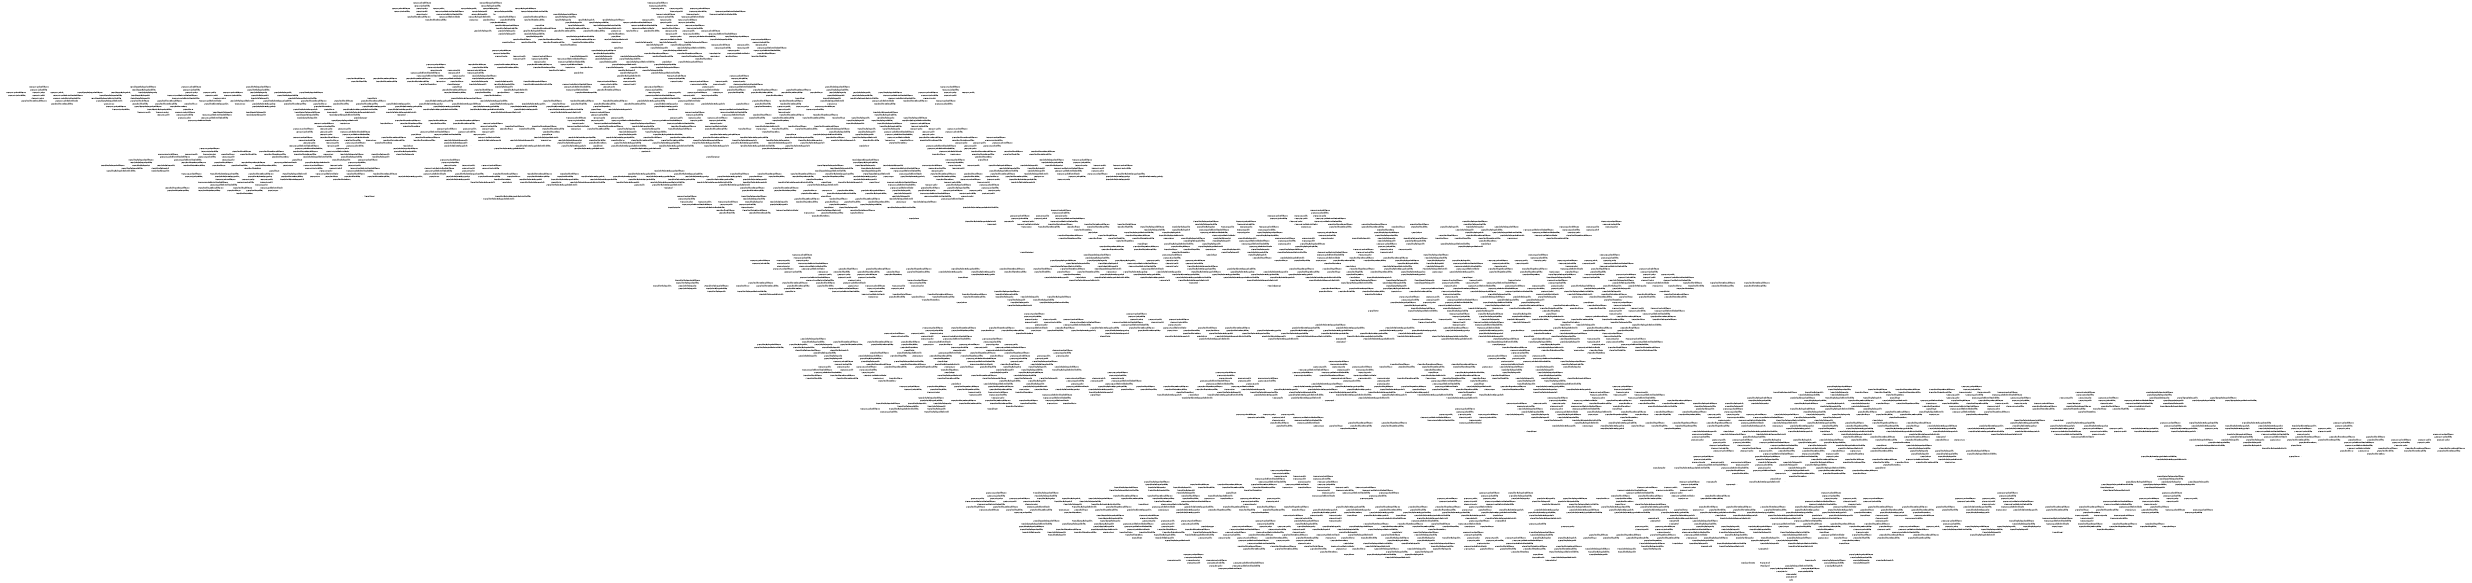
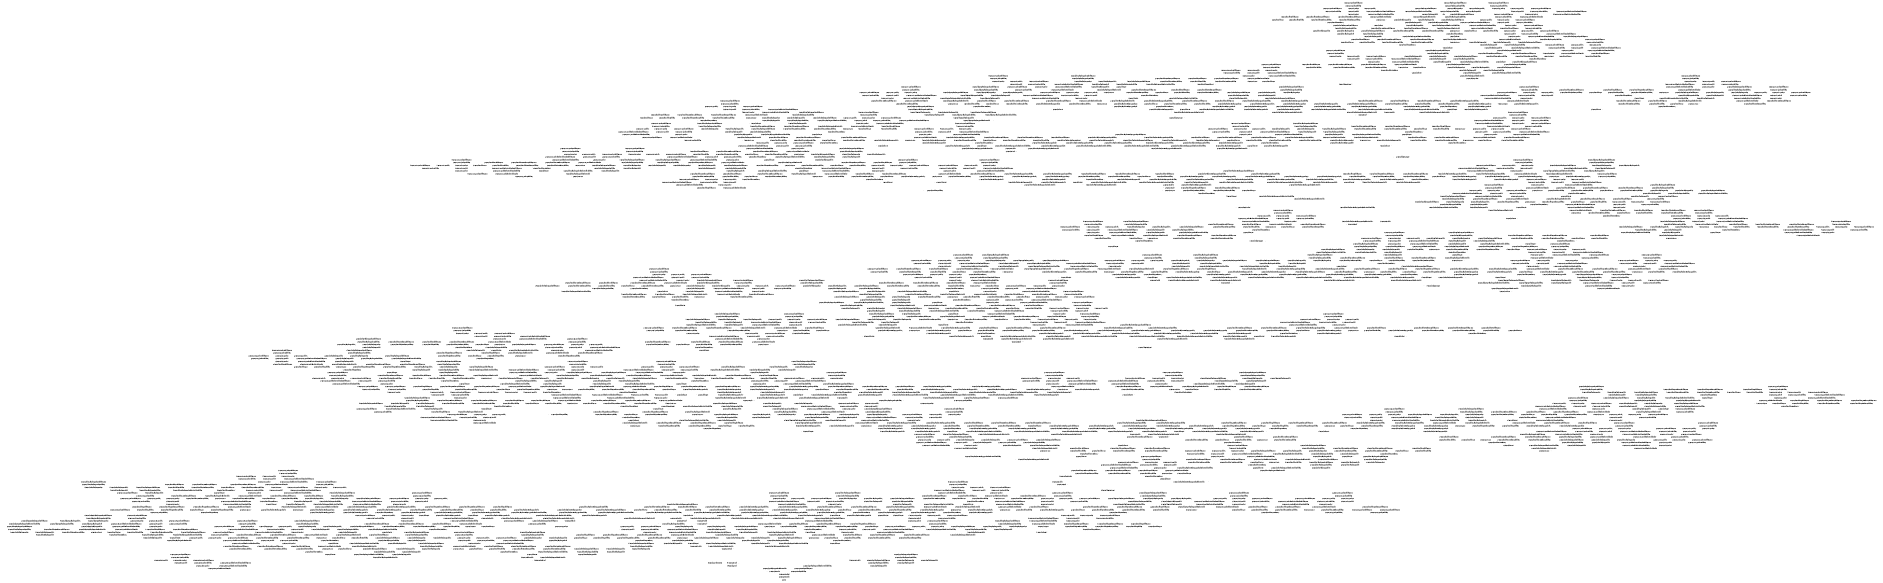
(559, 104) -> none
